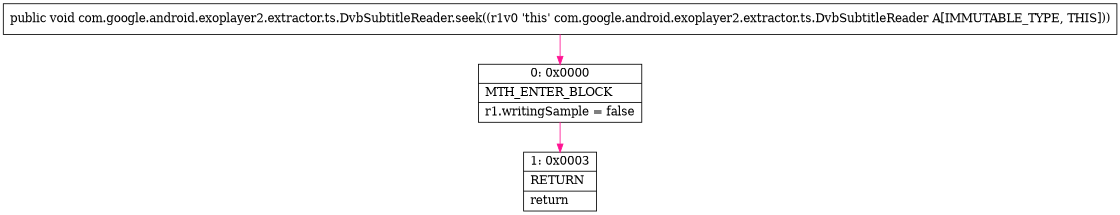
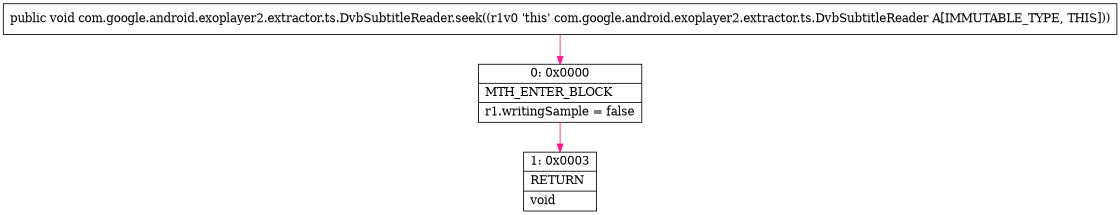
(549, 201) -> (543, 201)
